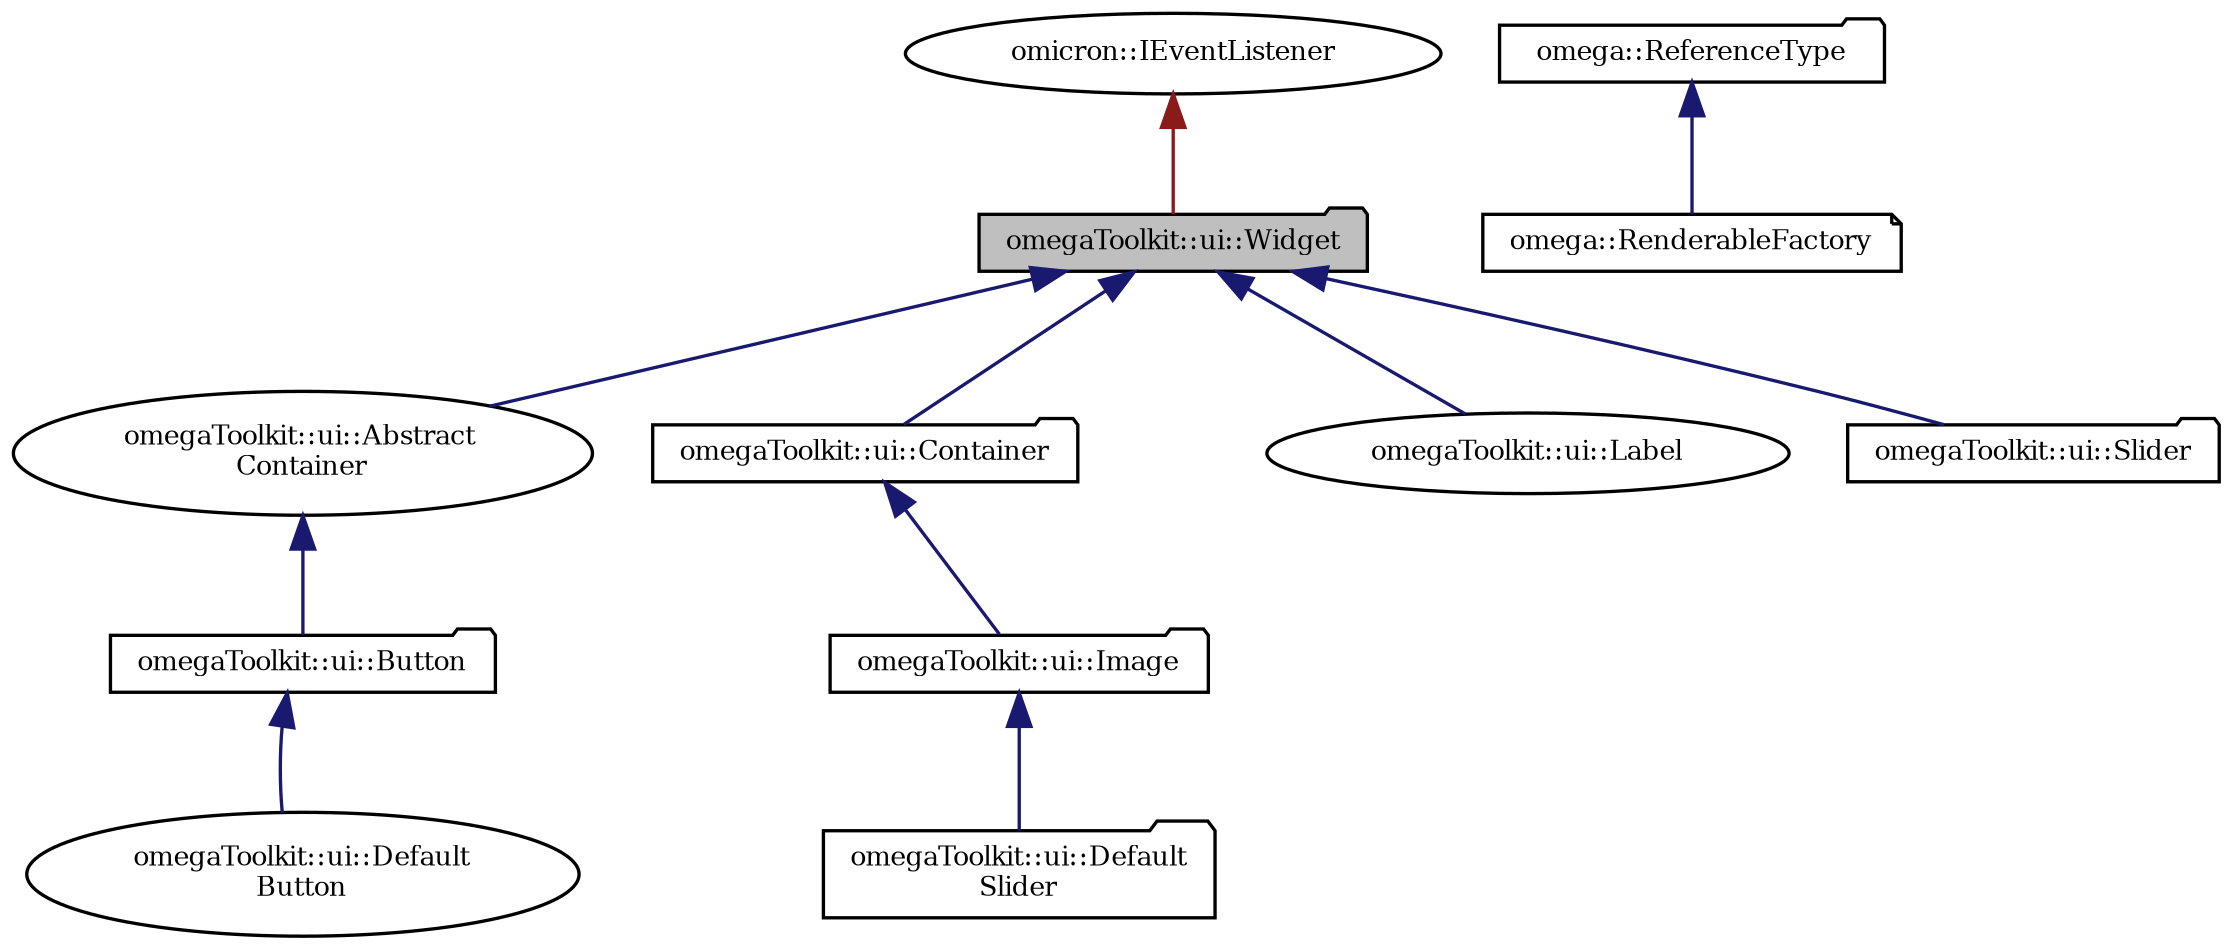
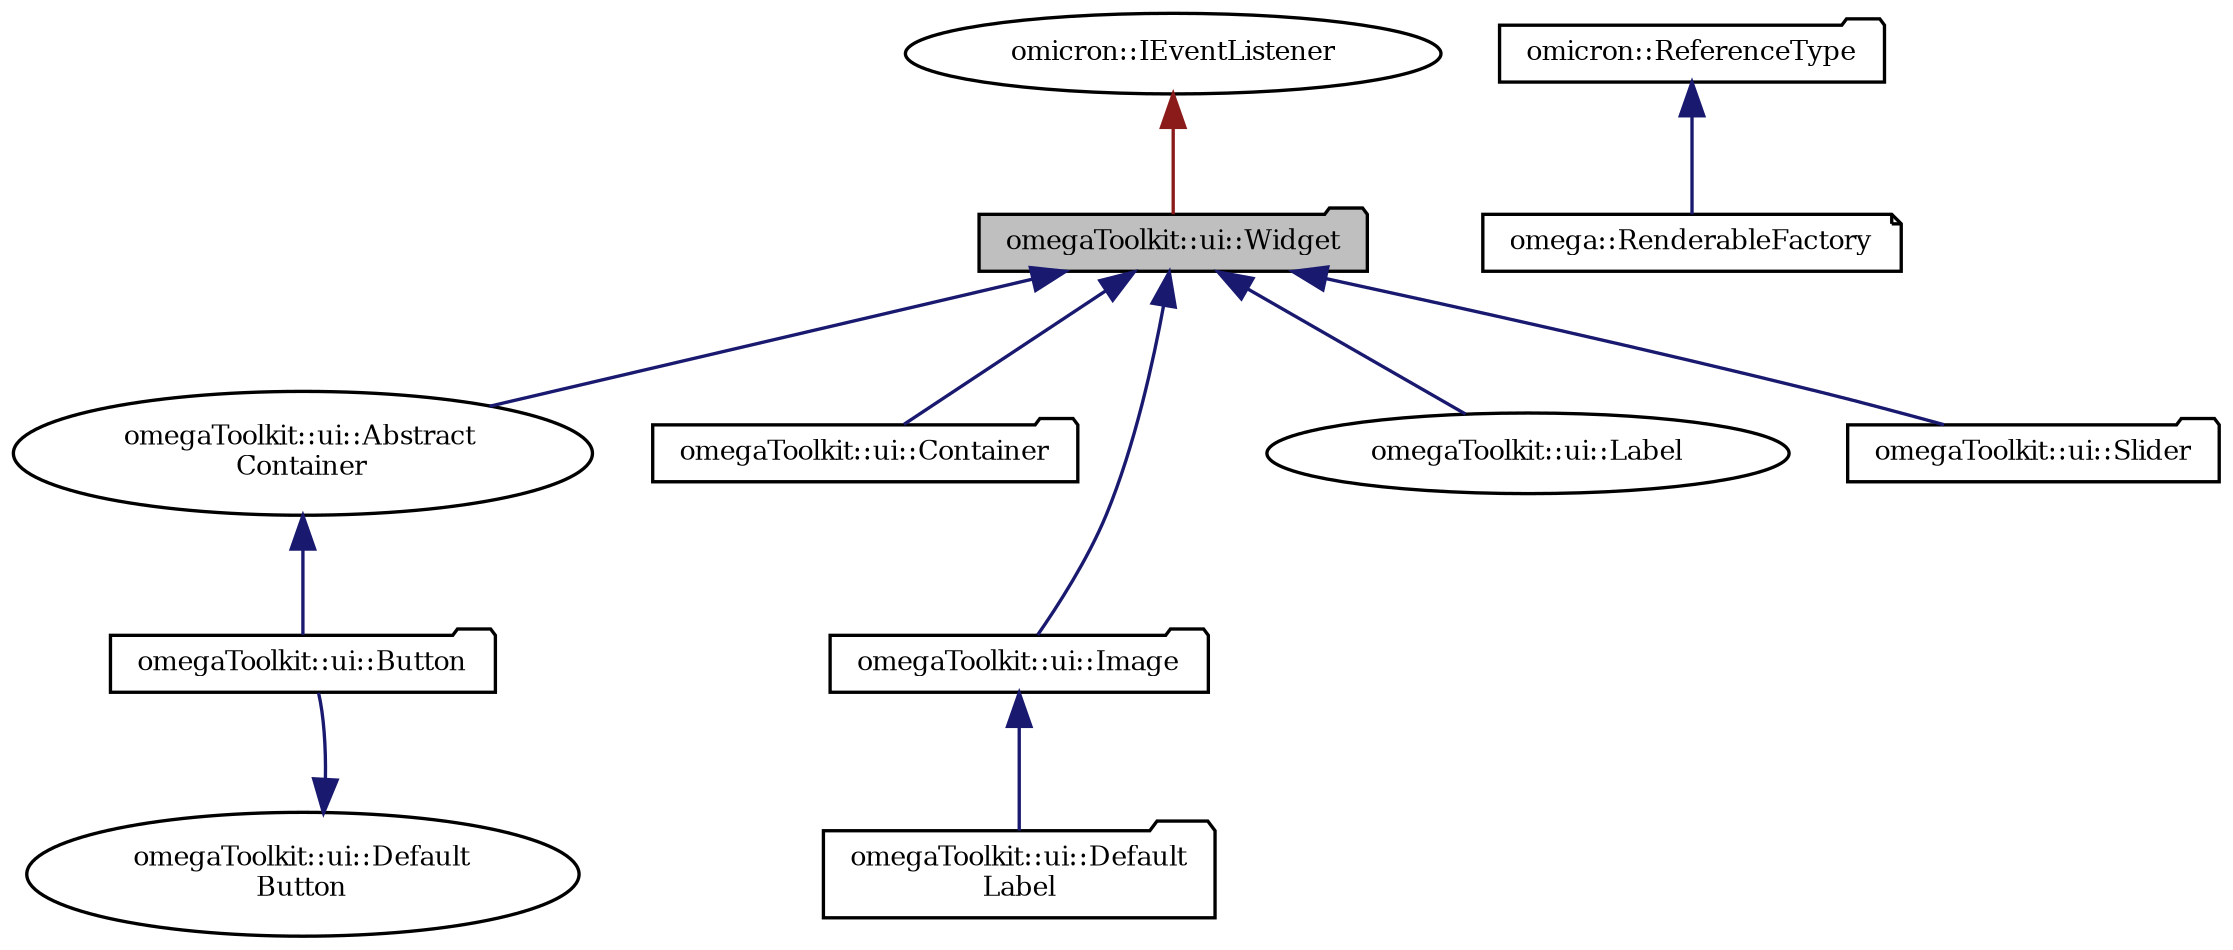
(1692, 54) -> (1692, 54)
(952, 572) -> (1120, 478)
(280, 769) -> (324, 736)
(1019, 874) -> (1019, 874)
